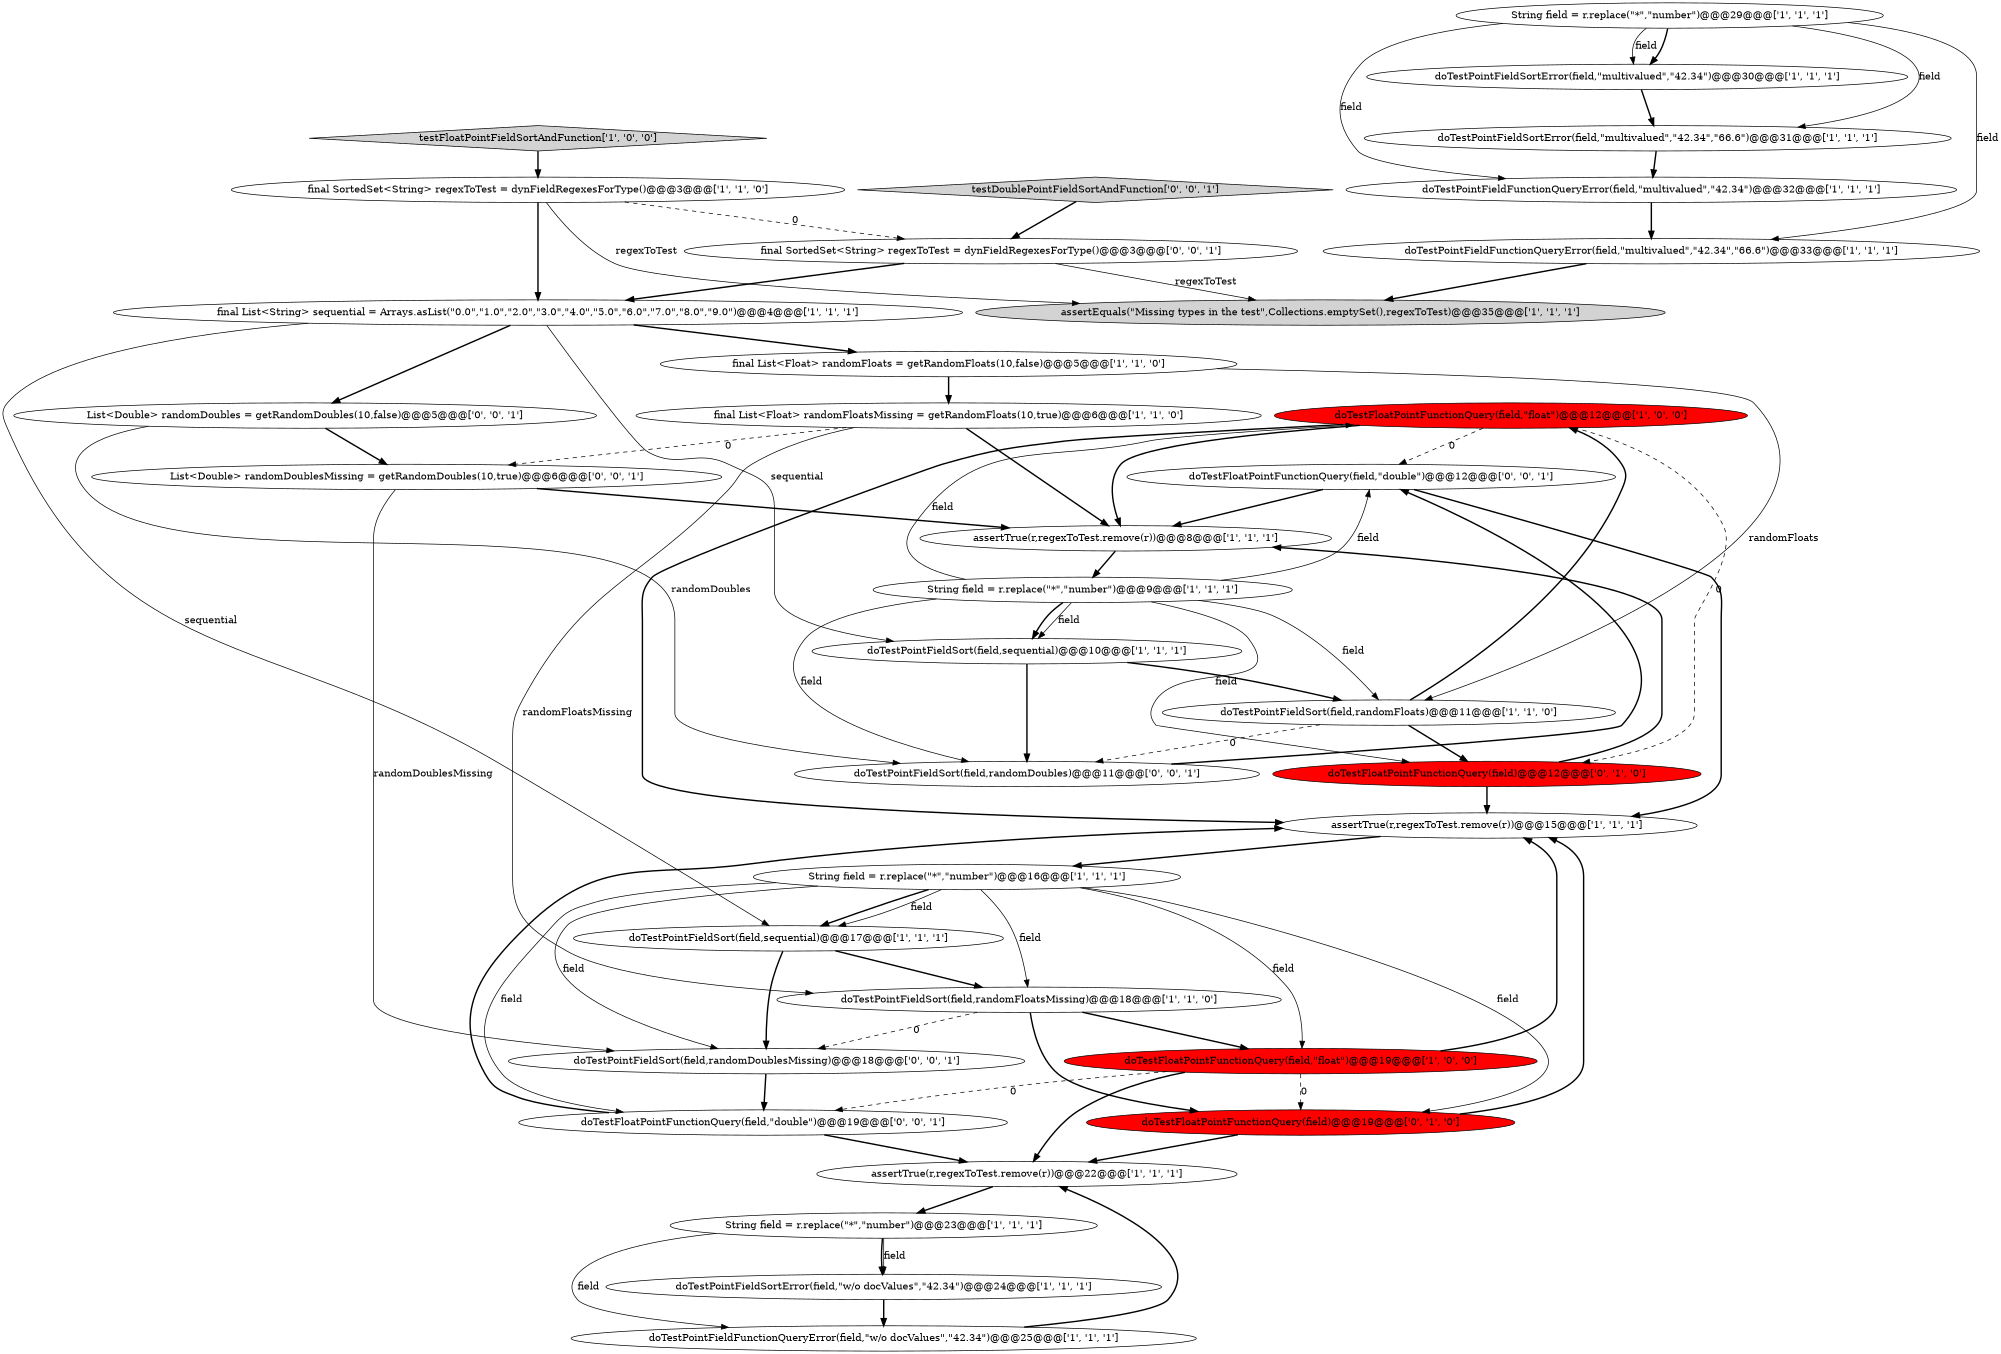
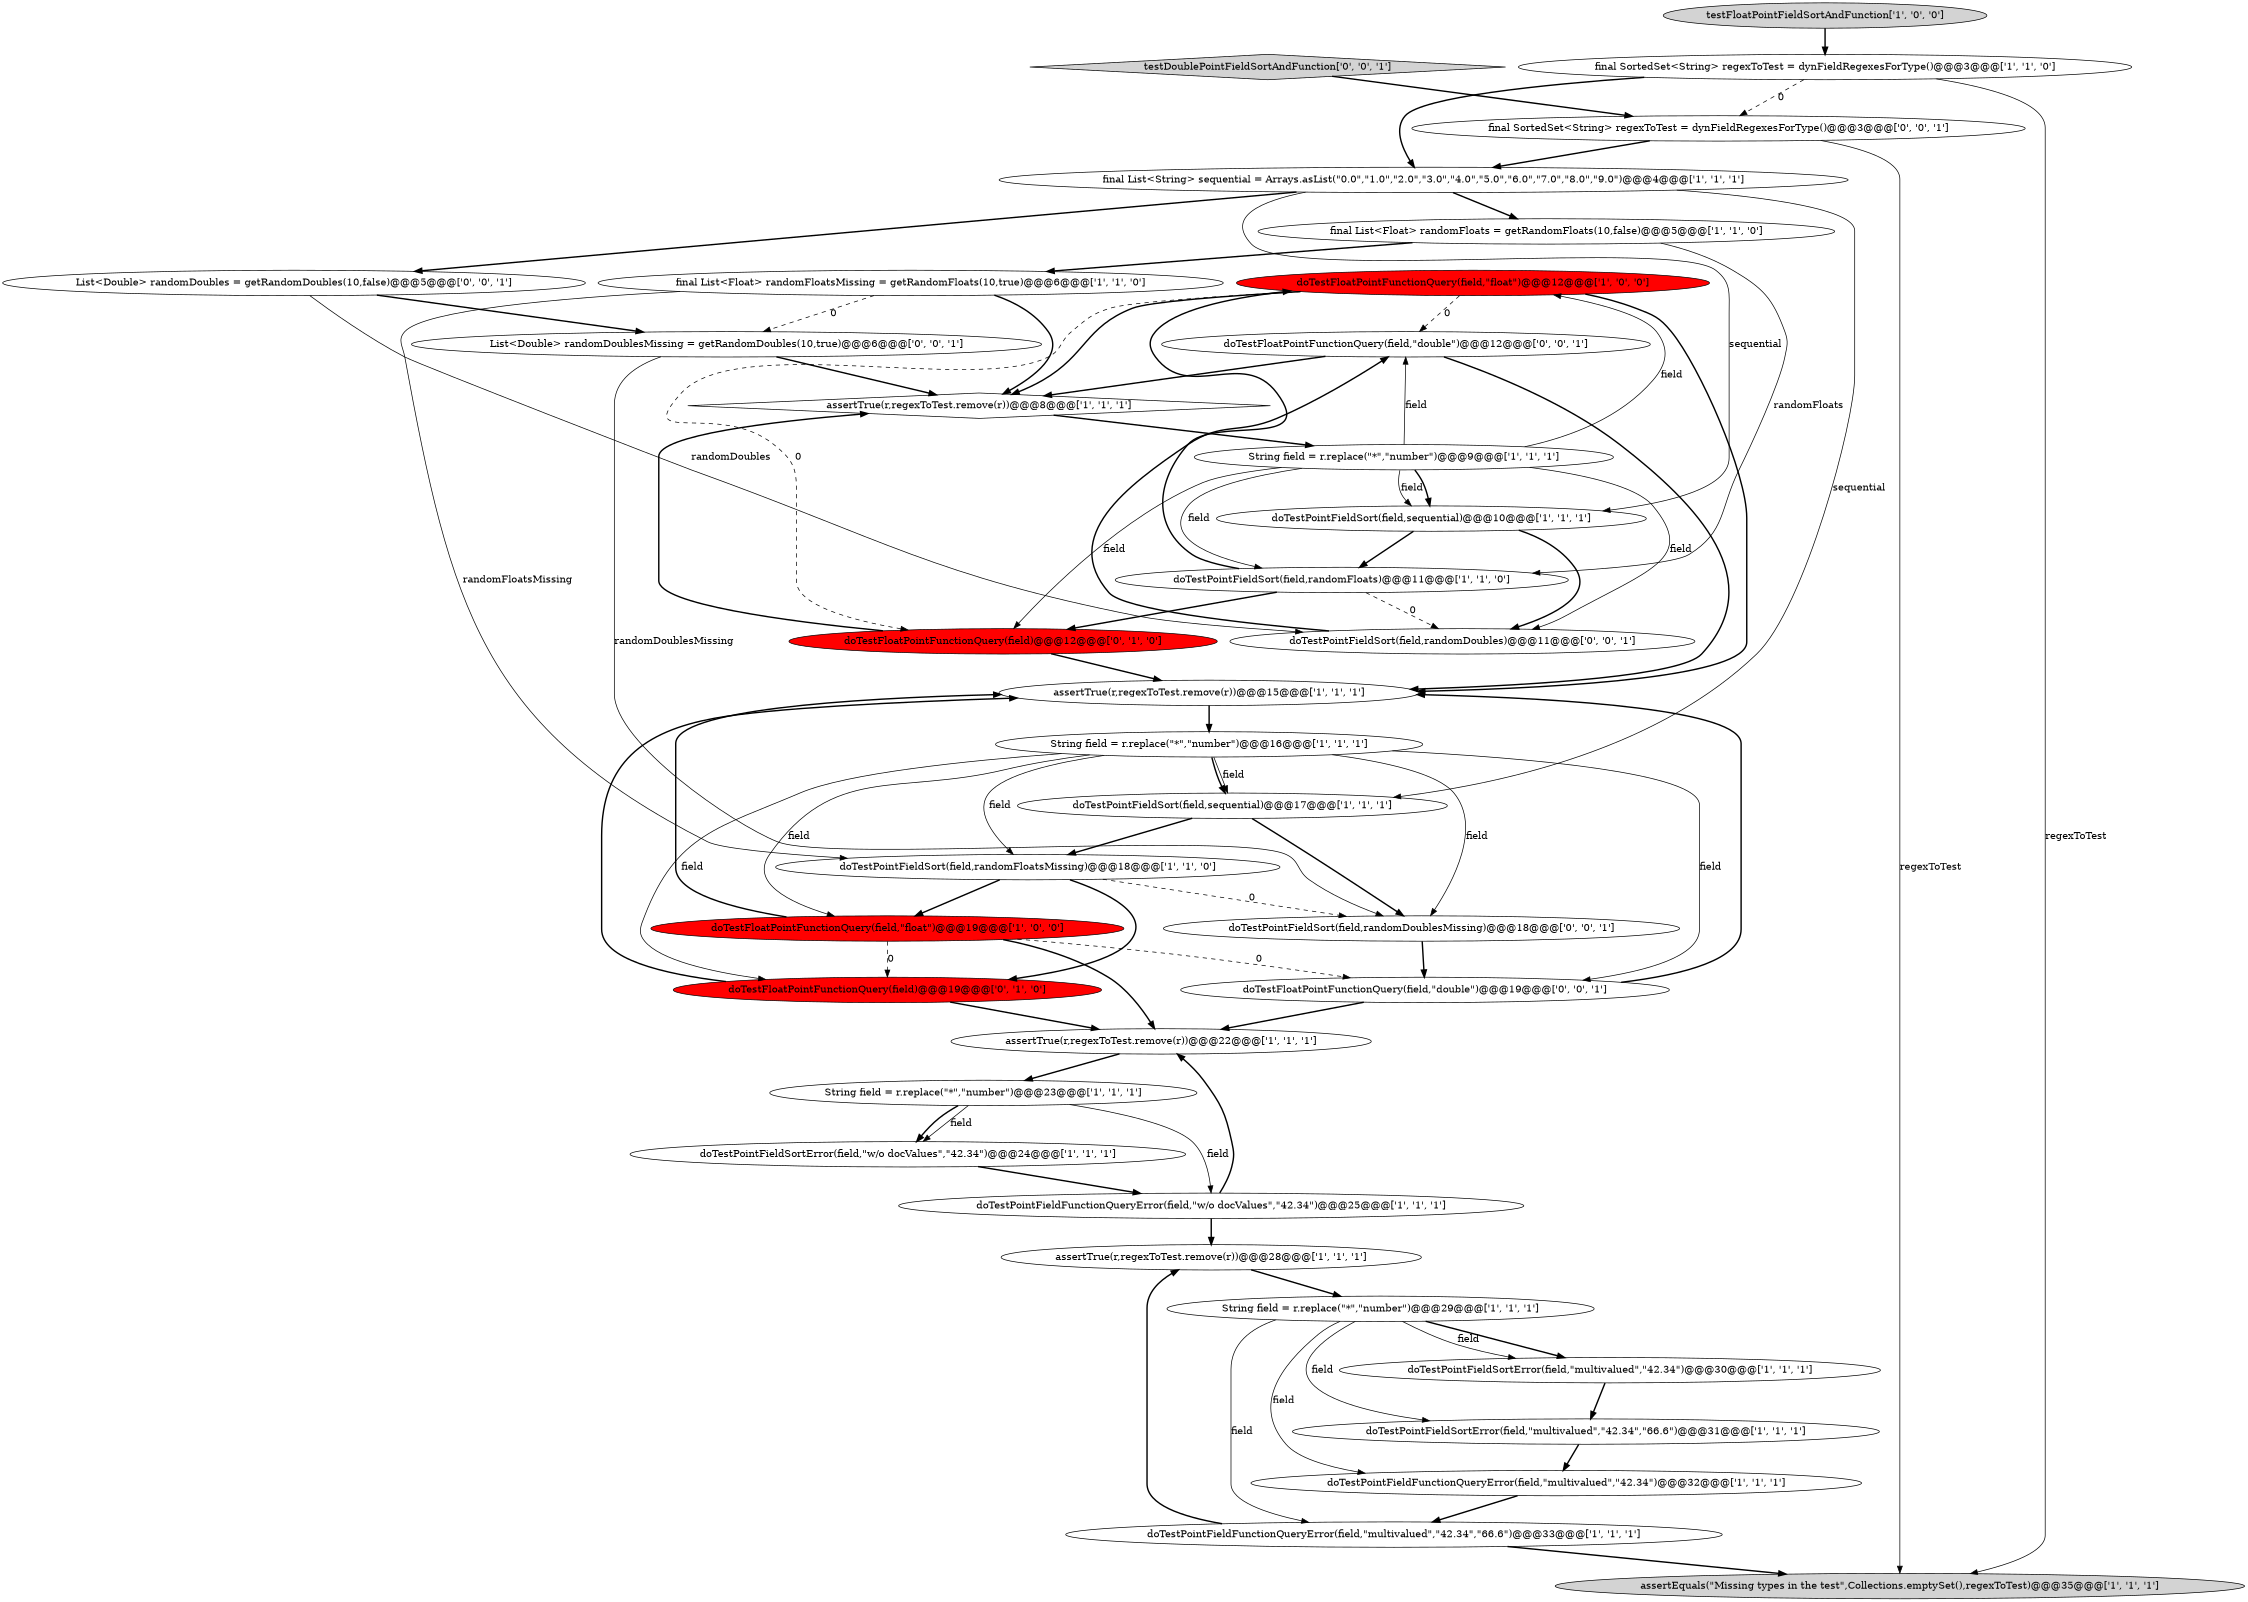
(538, 138) -> (1825, 16)
(1126, 538) -> (979, 406)
none -> (1211, 1257)
